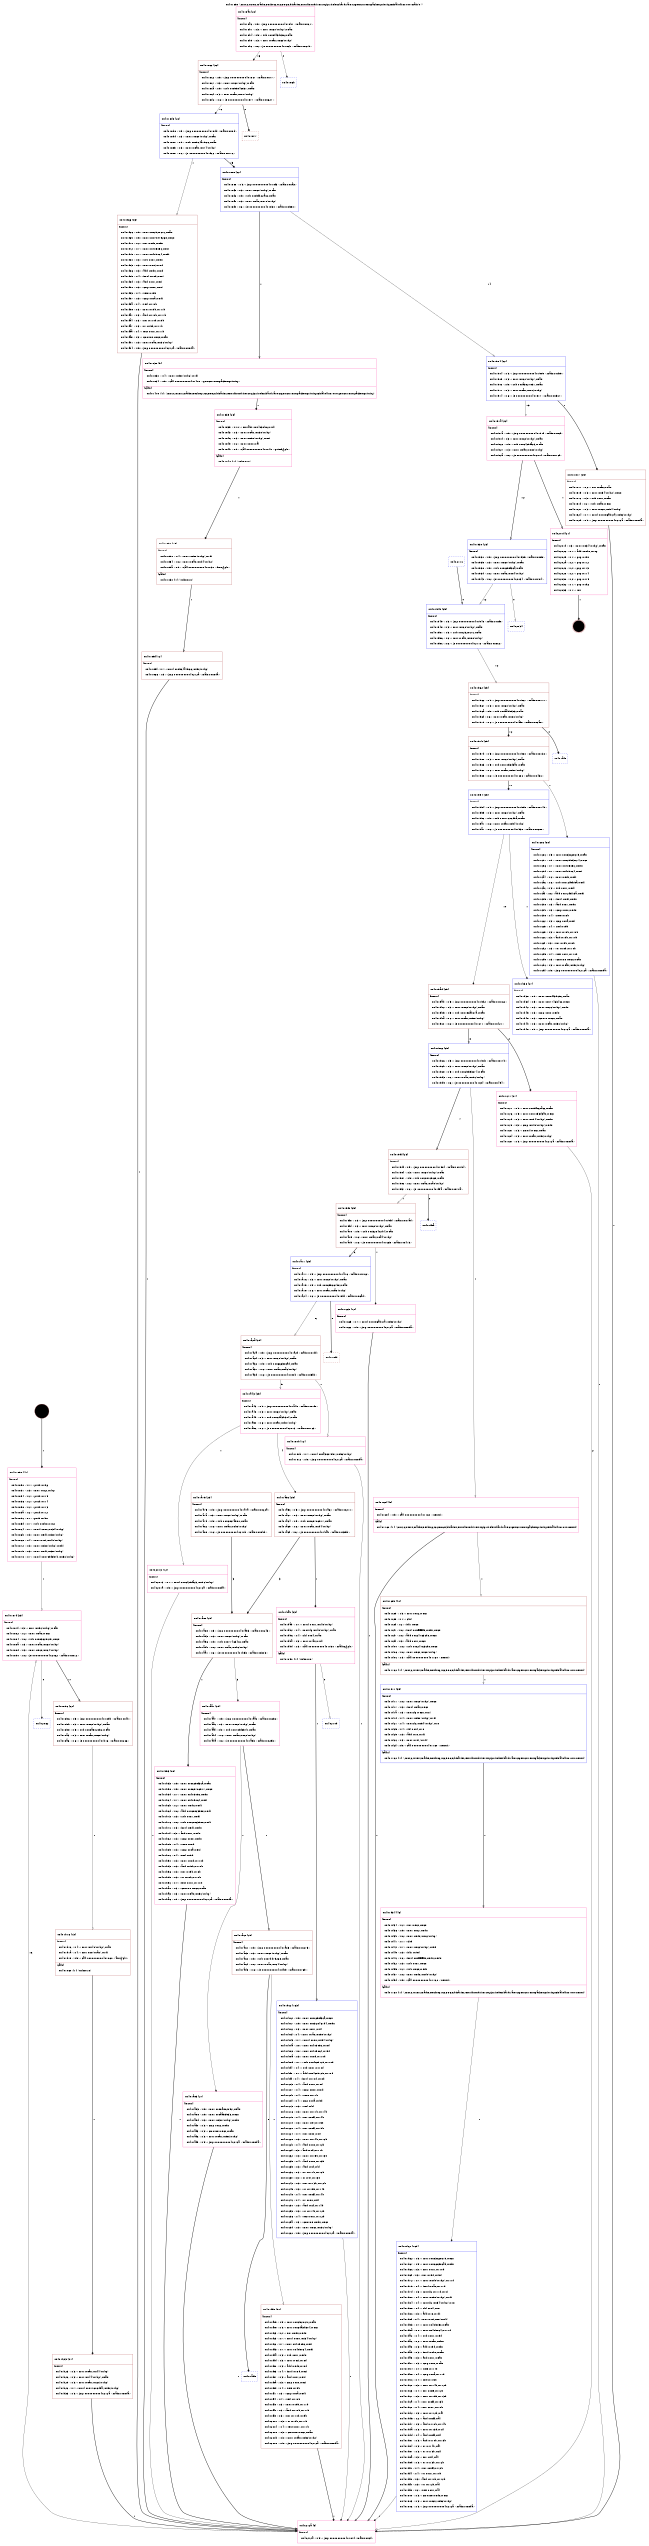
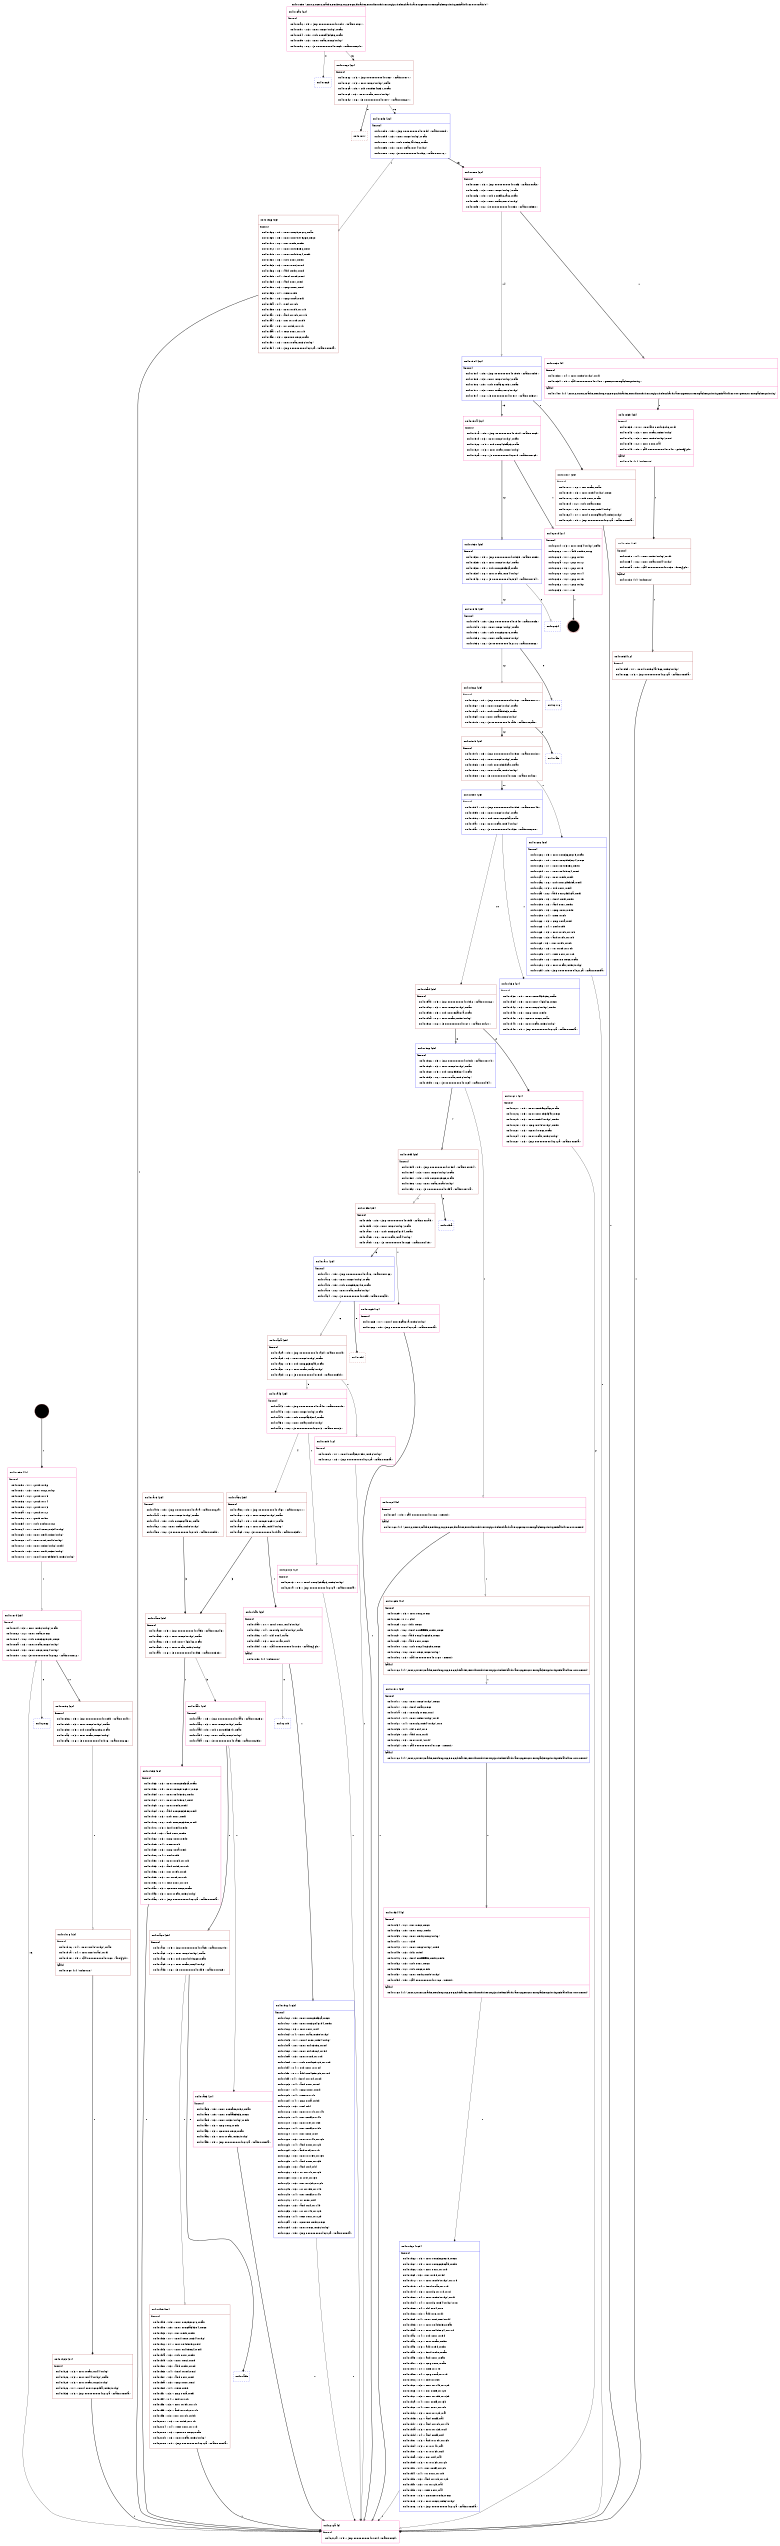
(259, 190) -> (502, 190)
(526, 407) -> (502, 407)
(460, 585) -> (538, 672)
